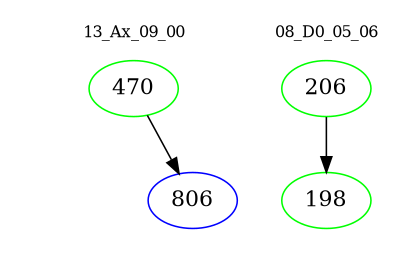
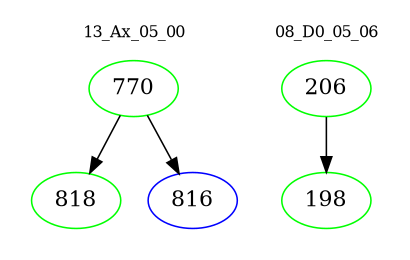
(134, 33) -> (134, 33)
(134, 89) -> (134, 89)
none -> (76, 200)
(193, 200) -> (193, 200)
